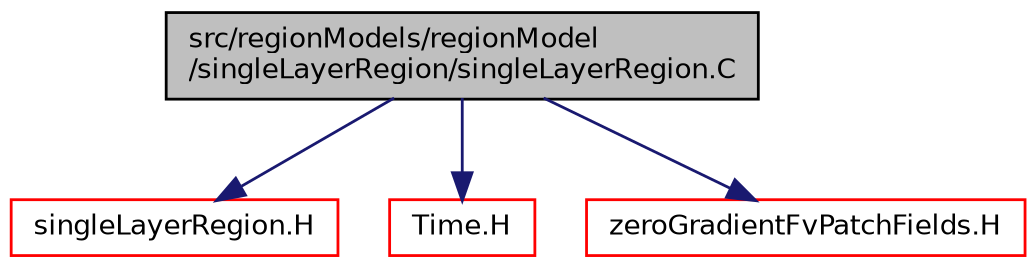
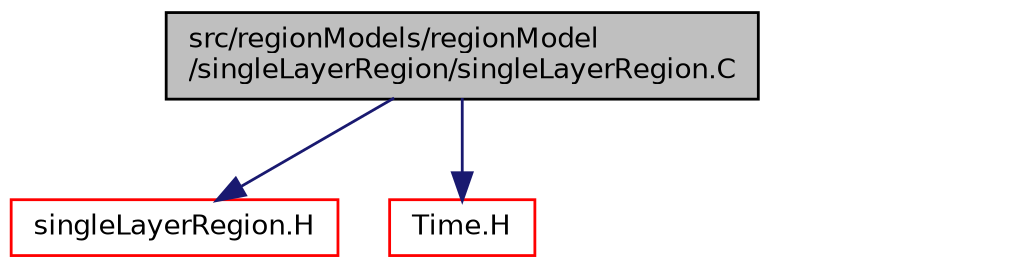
(806, 228) -> none
